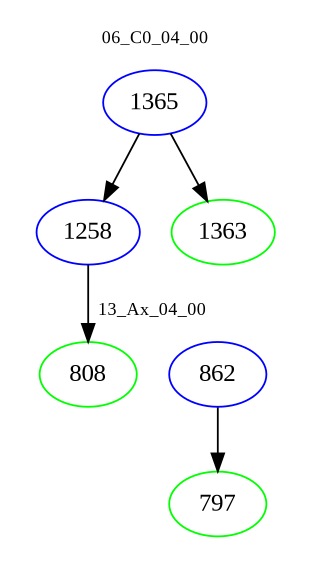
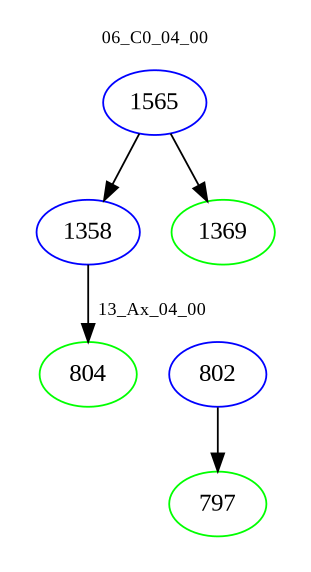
(155, 103) -> (155, 103)
(88, 232) -> (88, 232)
(223, 232) -> (223, 232)
(88, 374) -> (88, 374)
(218, 374) -> (218, 374)
